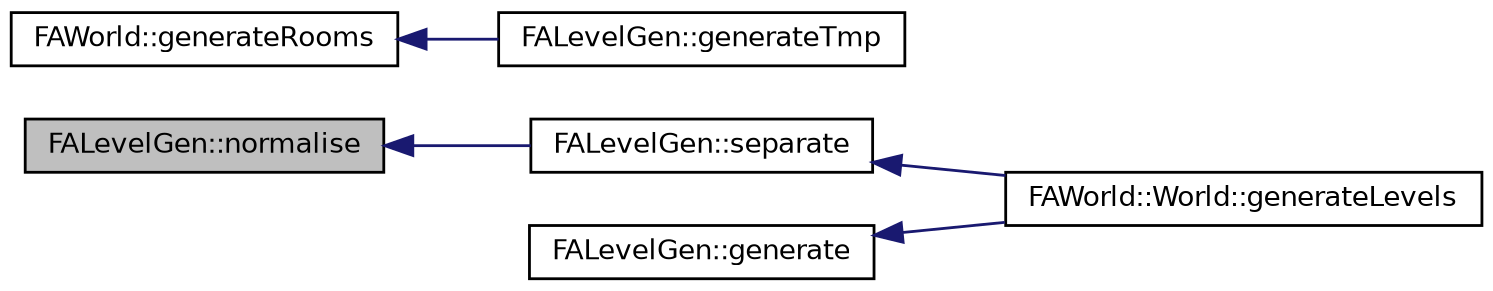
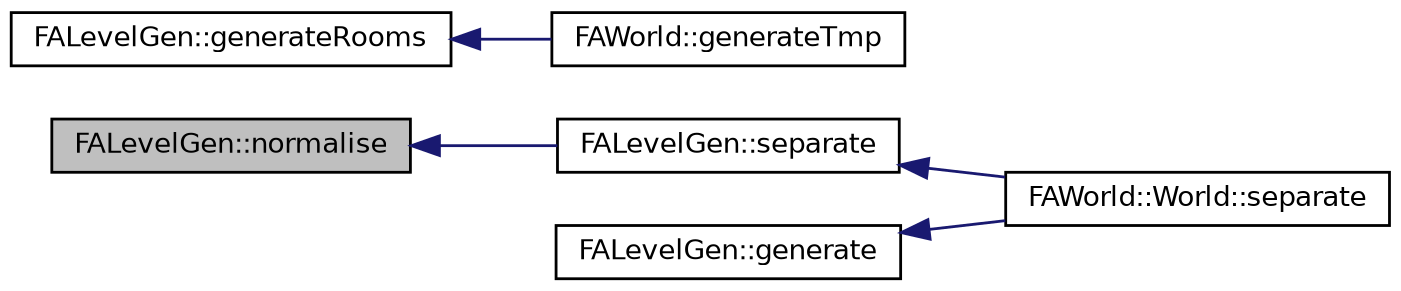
(205, 39) -> (231, 39)
(702, 39) -> (728, 39)
(1244, 199) -> (1198, 199)
